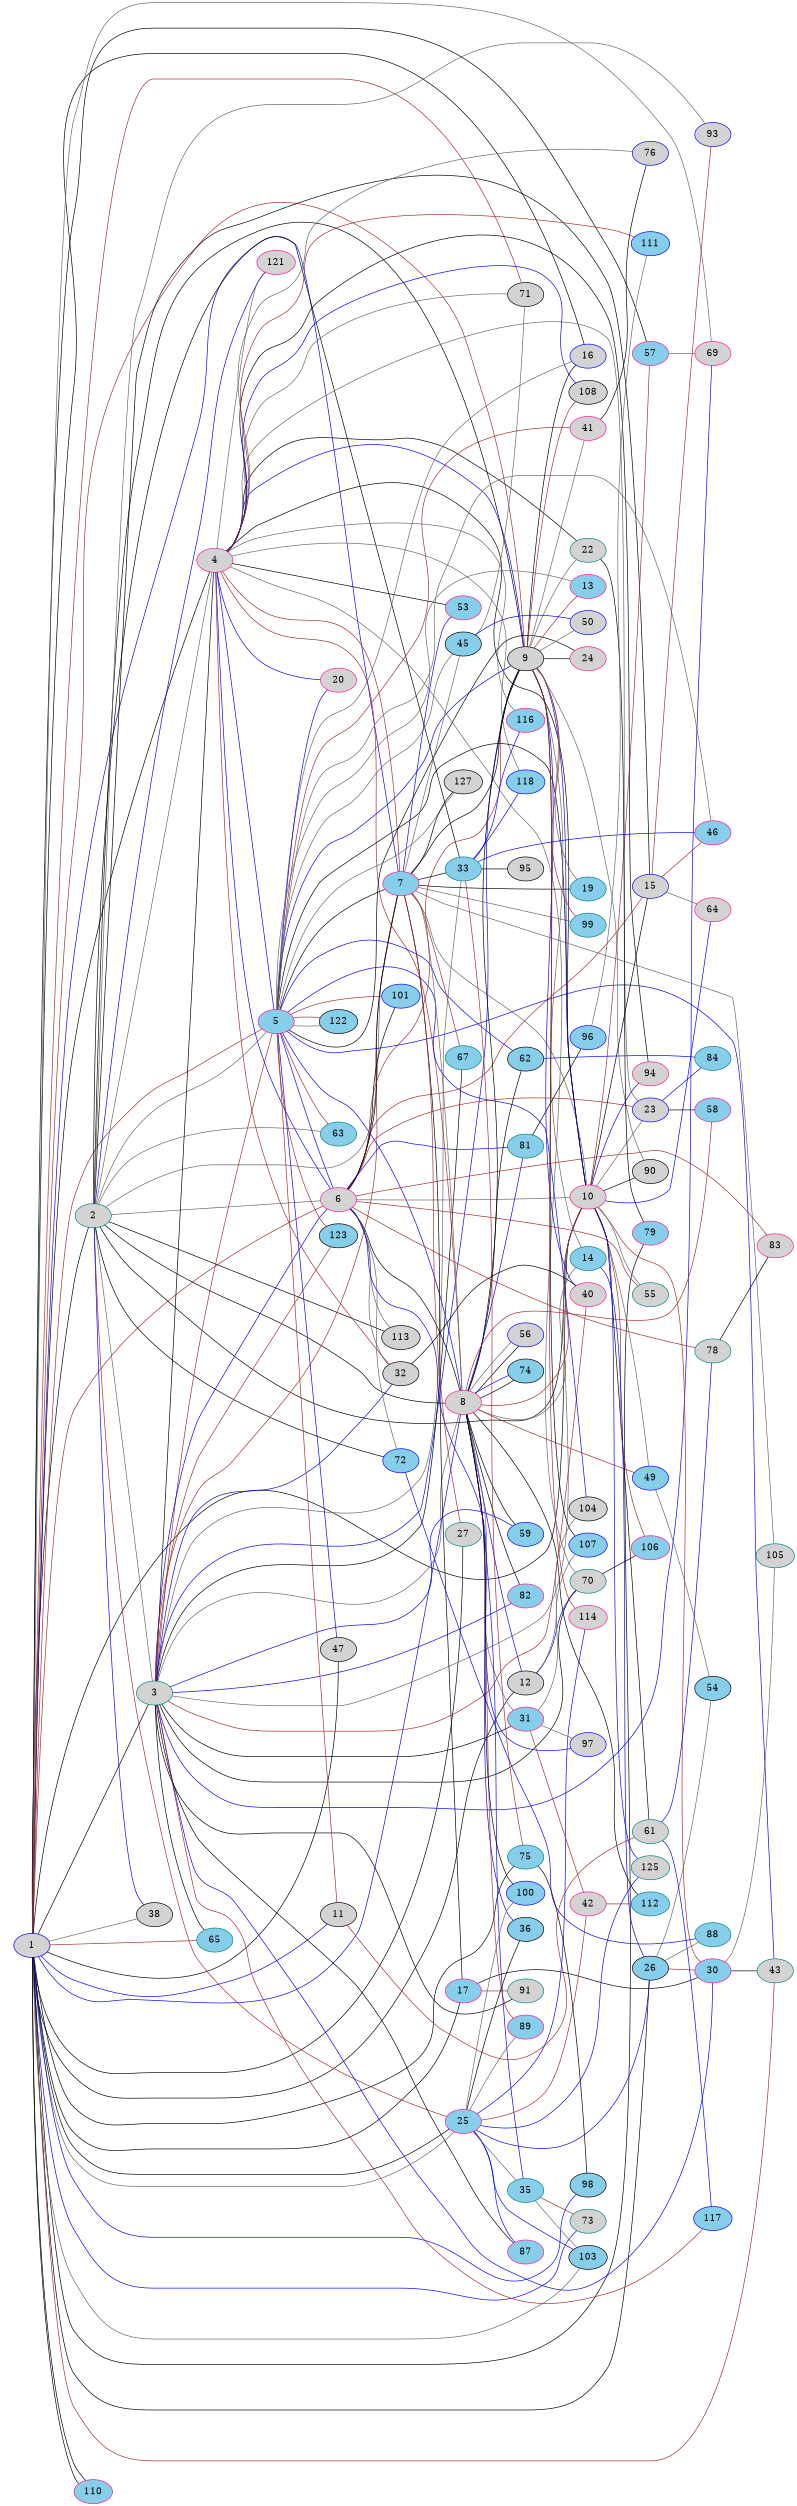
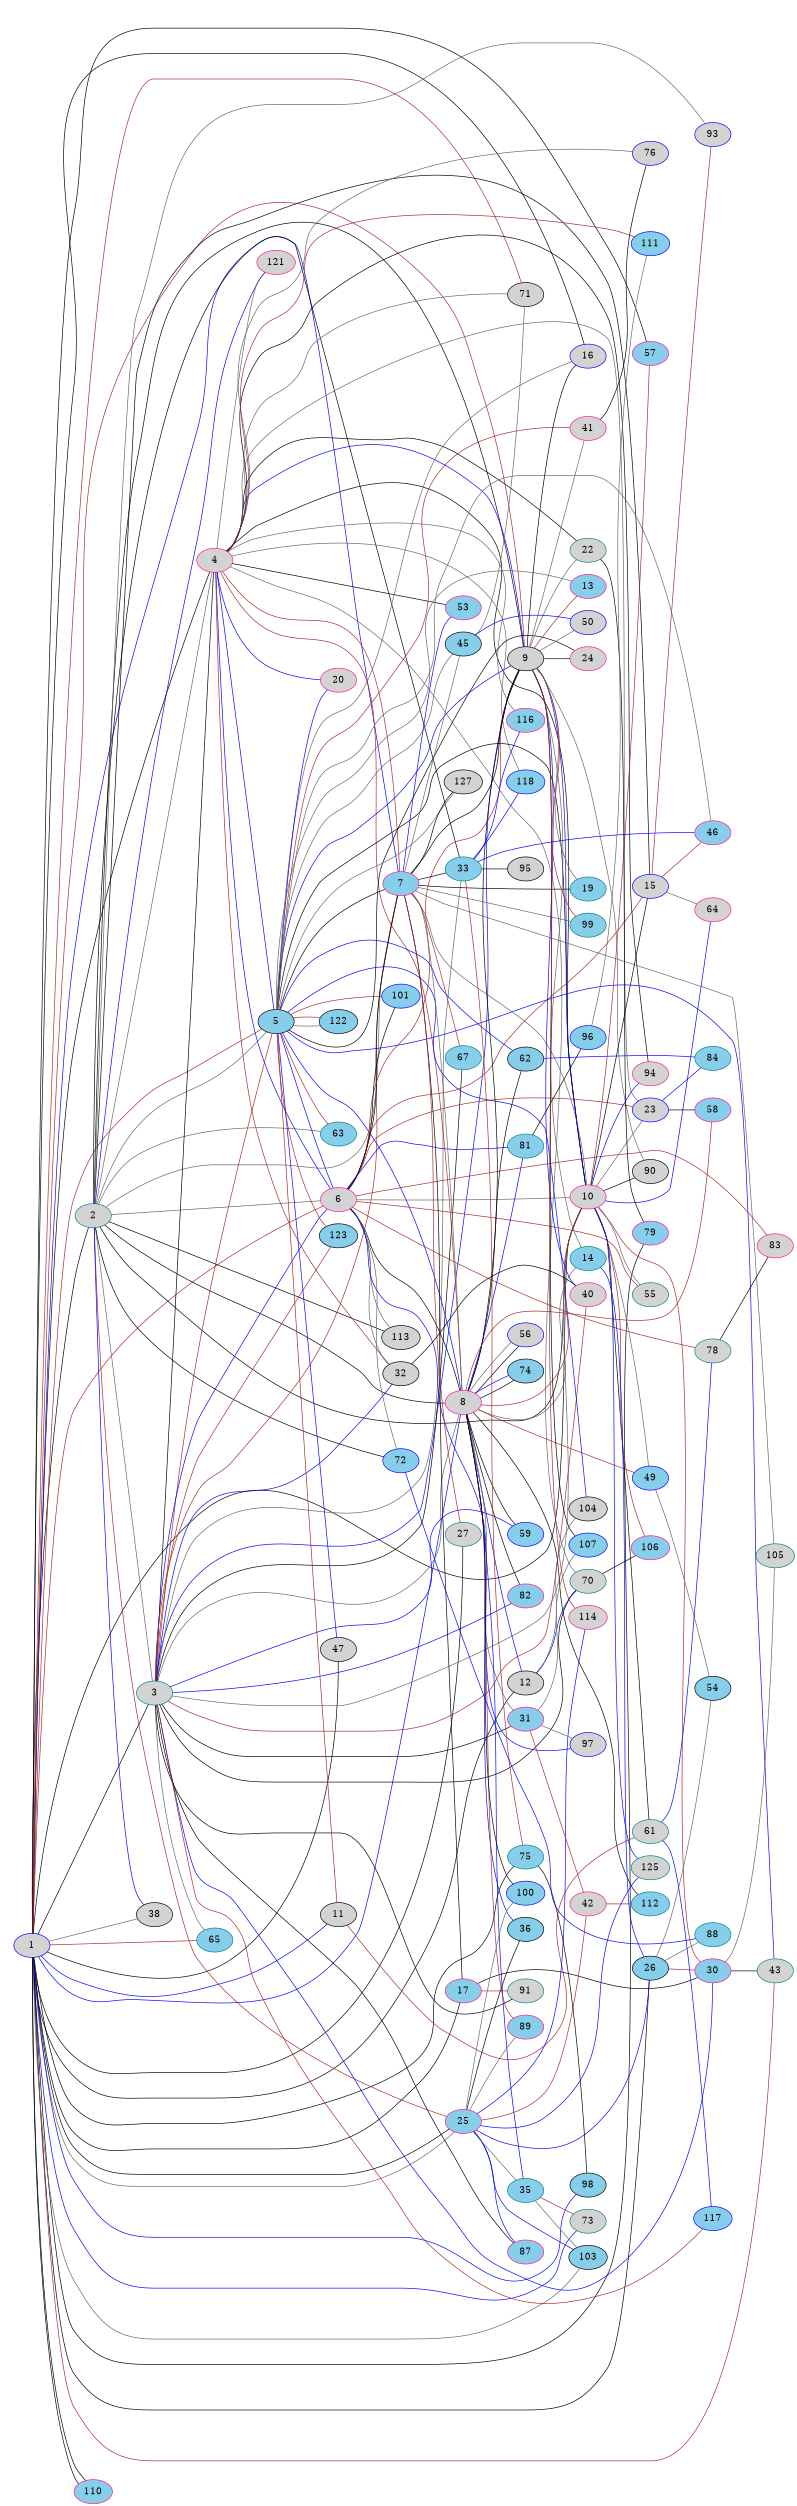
(713, 353) -> none
(588, 392) -> none
(276, 1022) -> (276, 1022)
(167, 1821) -> (167, 1821)
